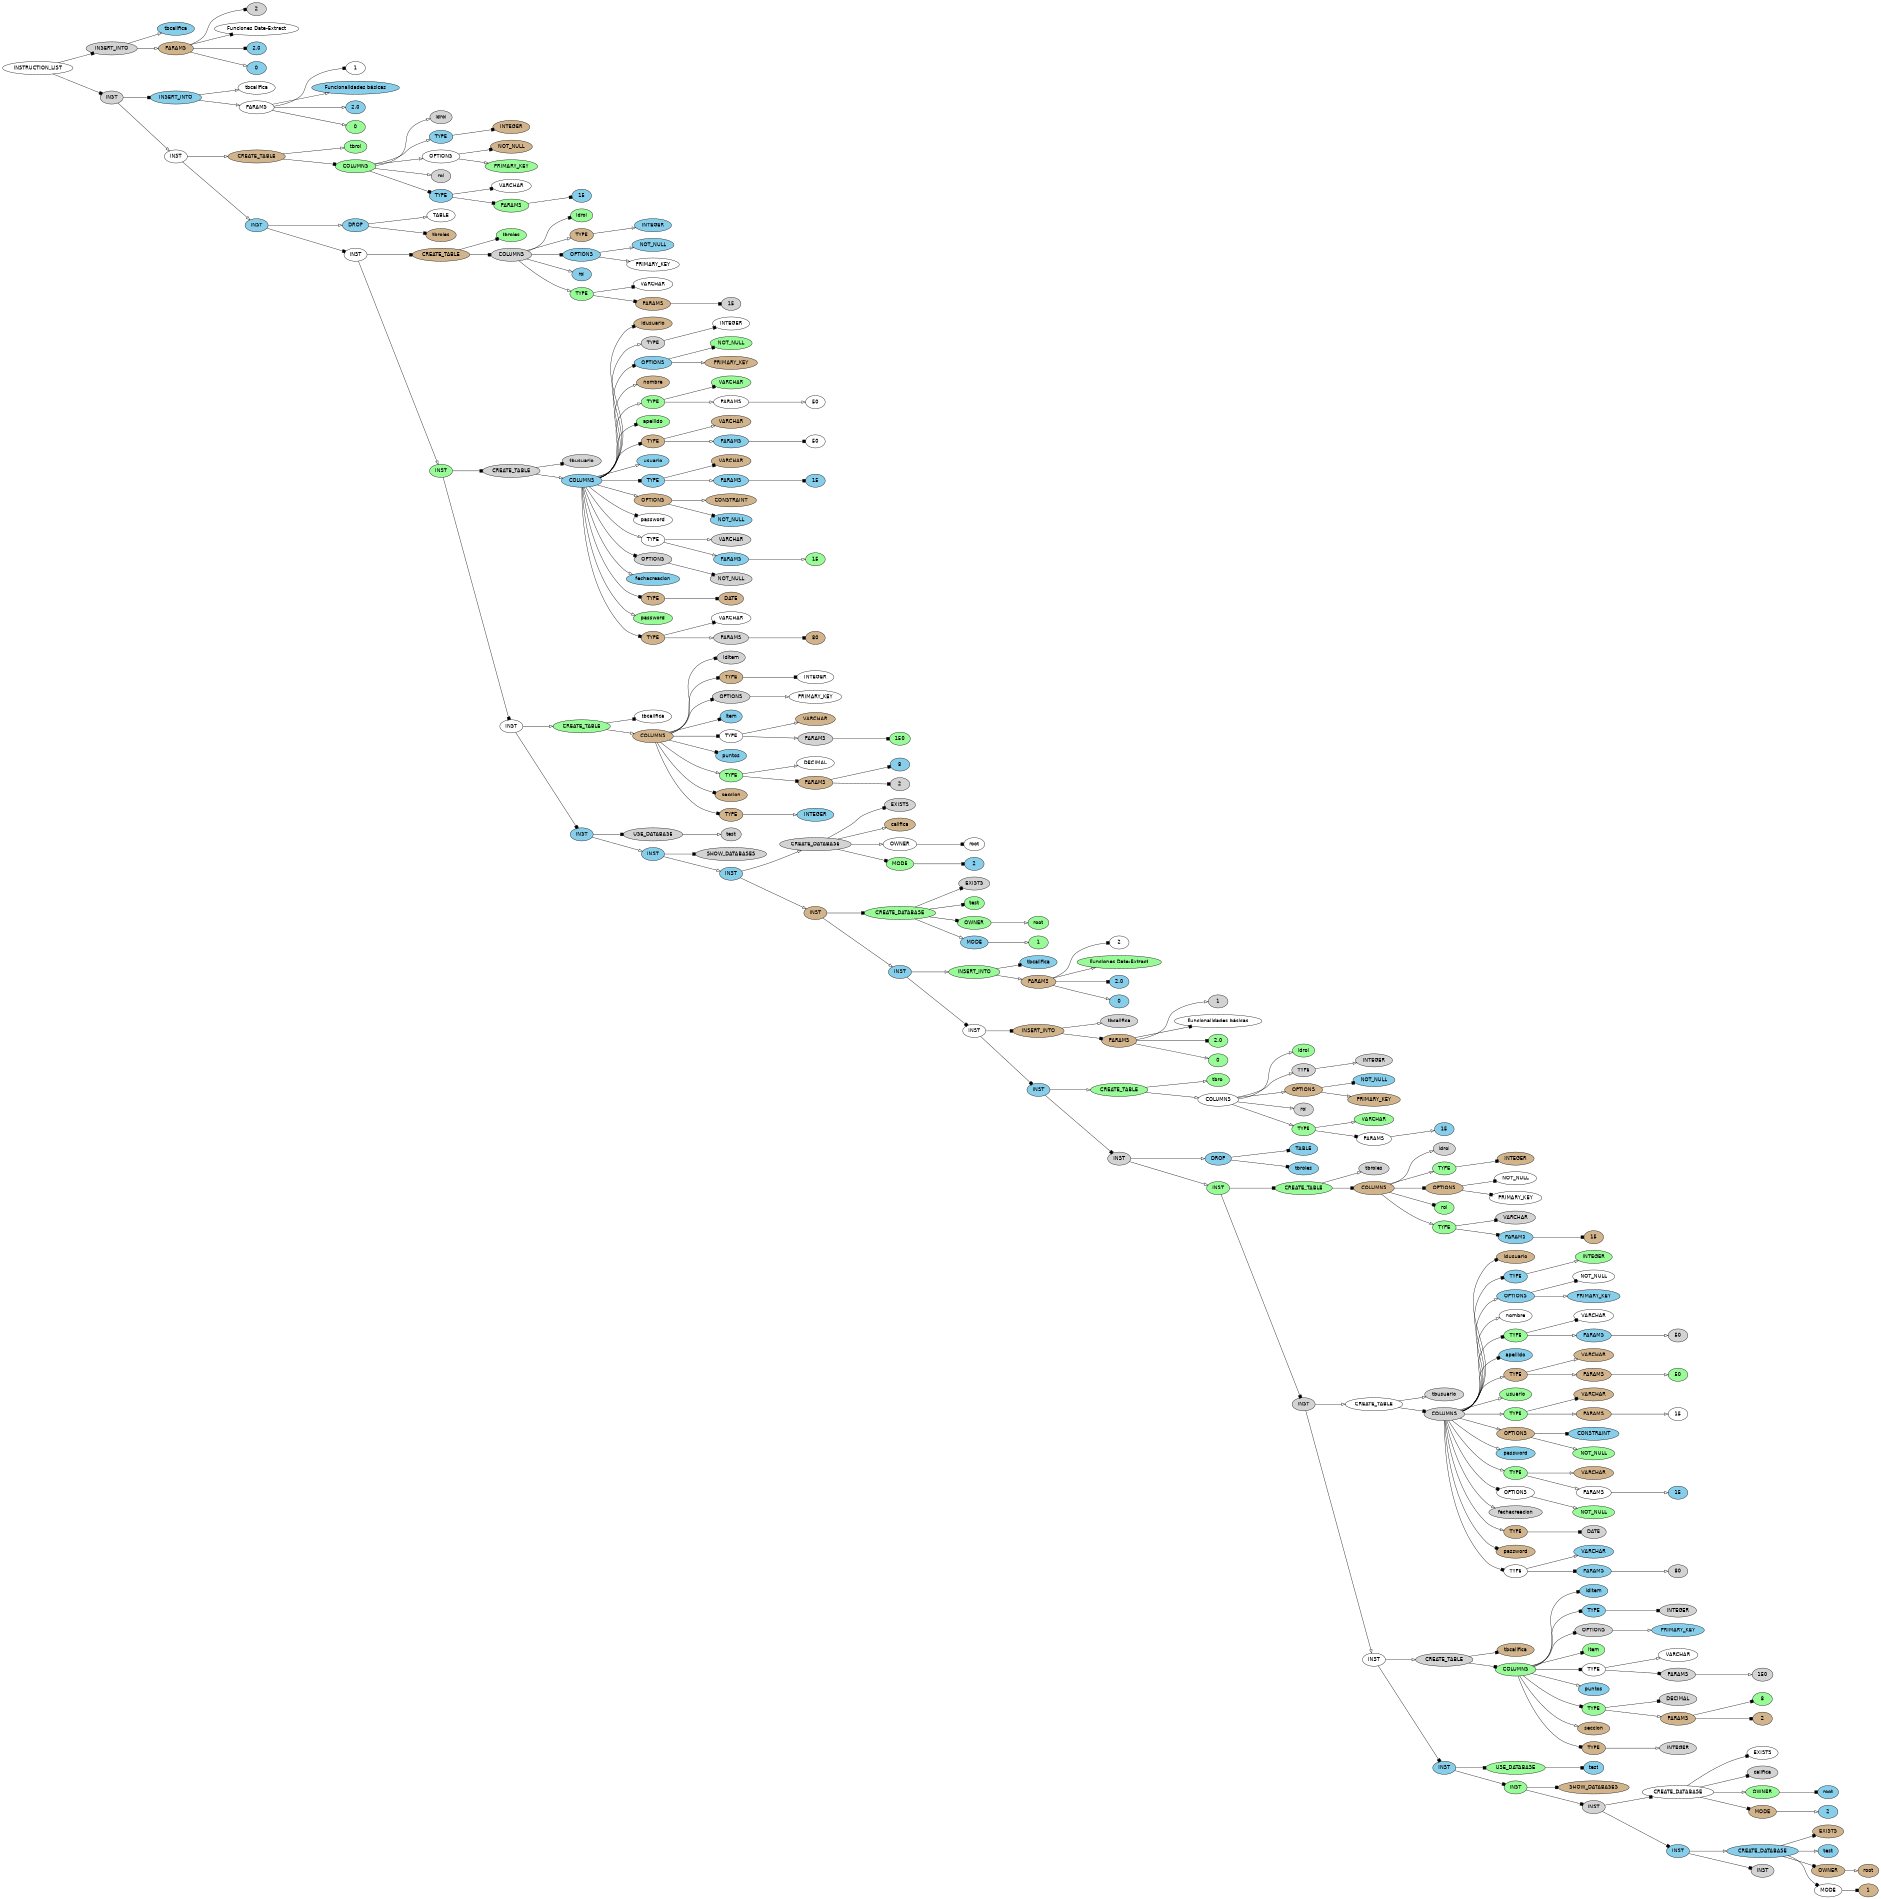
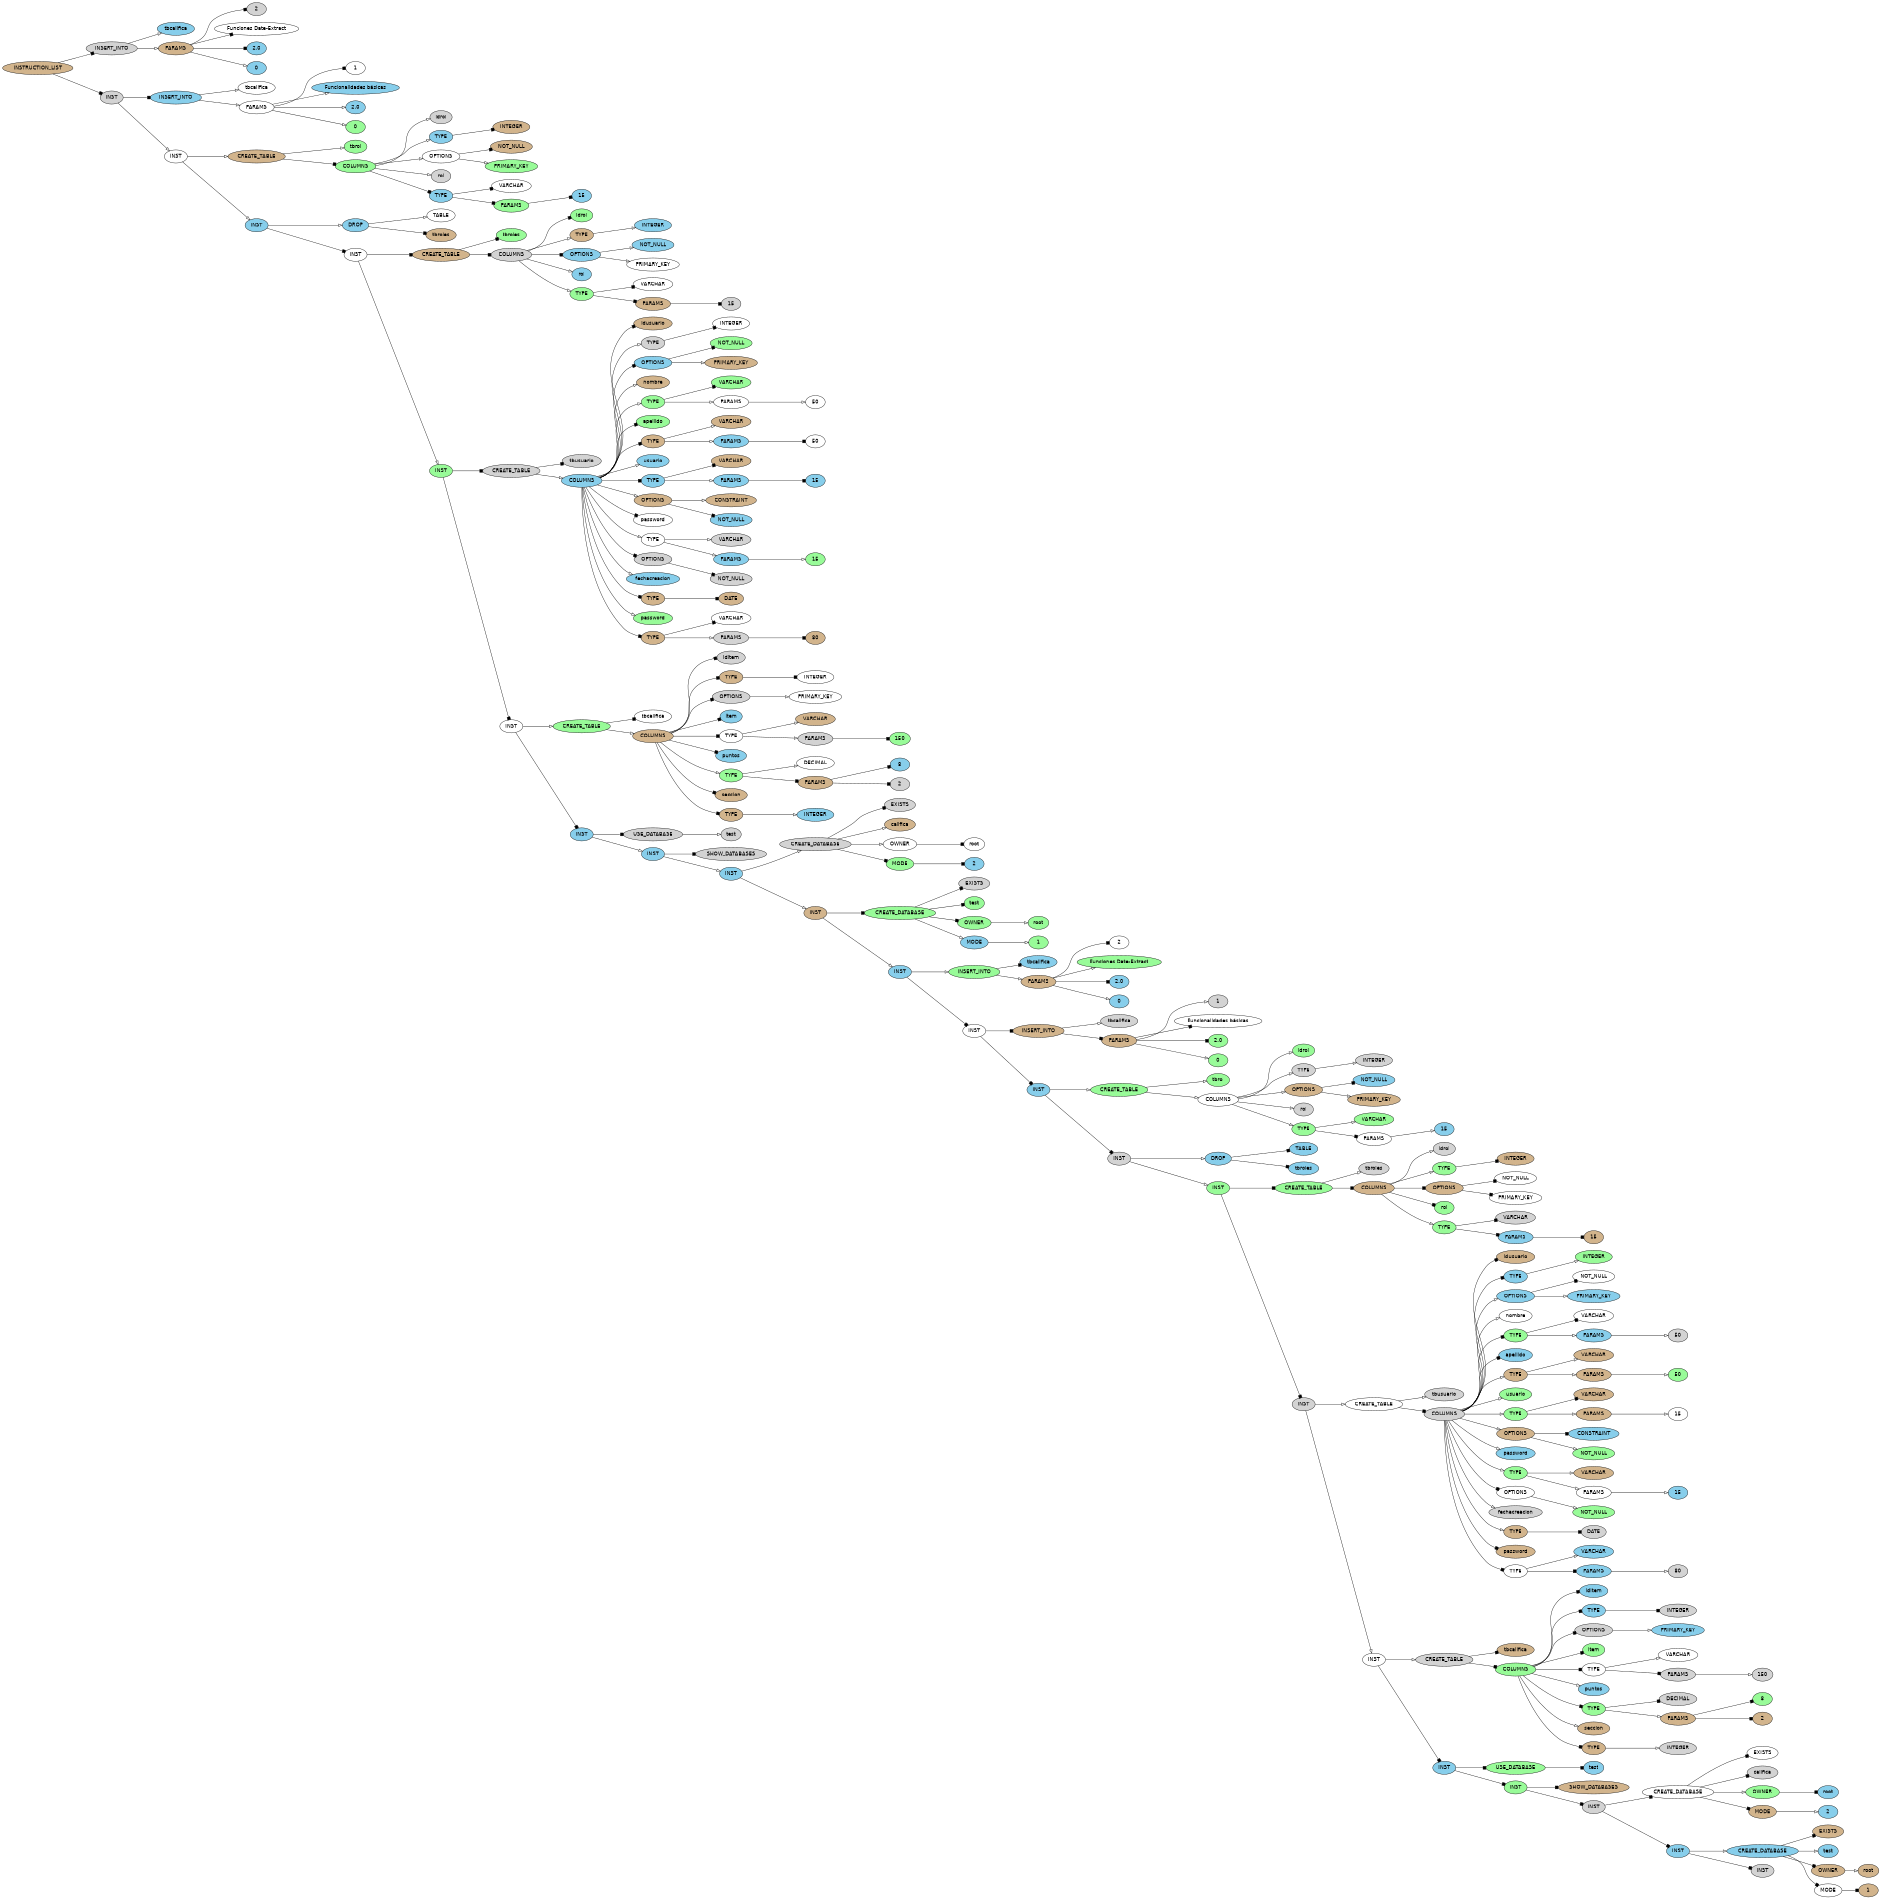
(38, 68) -> (38, 68)
